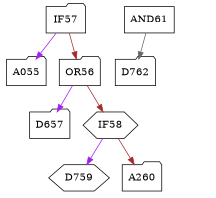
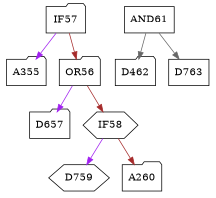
(26, 72) -> (26, 72)
(135, 72) -> (135, 72)
none -> (189, 72)
